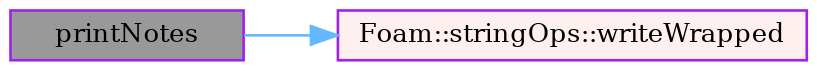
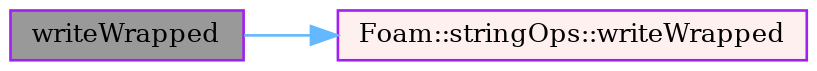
(127, 35) -> (127, 35)
